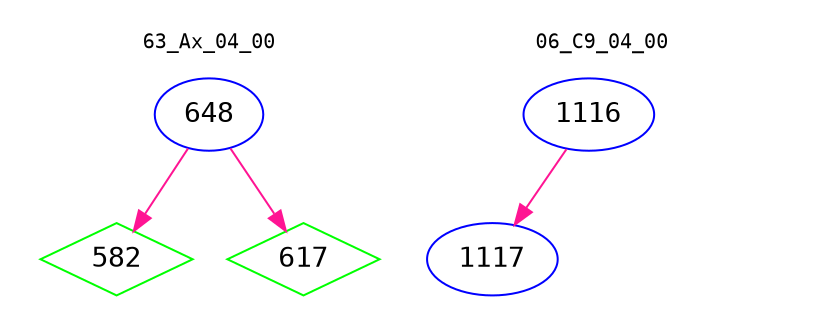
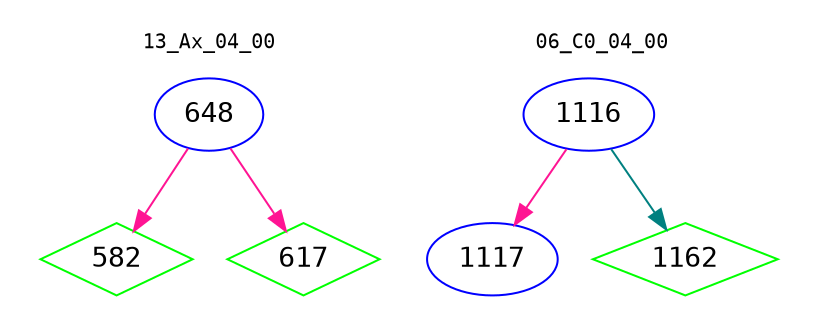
(210, 43) -> (210, 43)
(603, 43) -> (603, 43)
none -> (685, 259)
